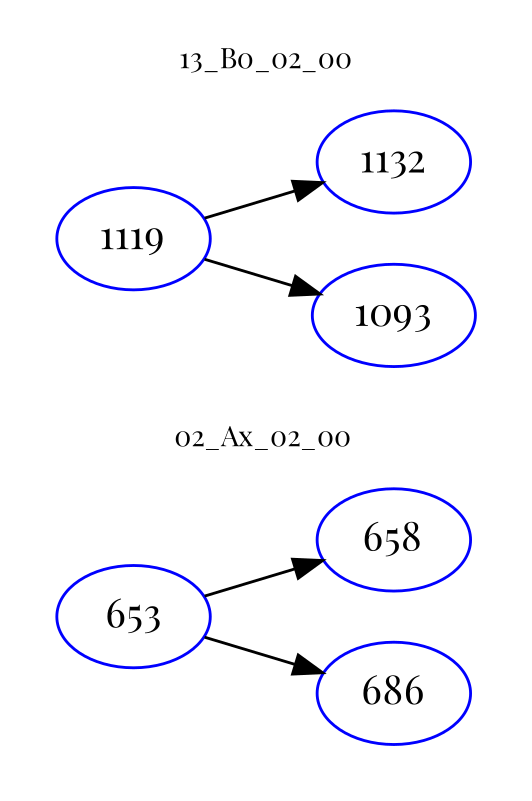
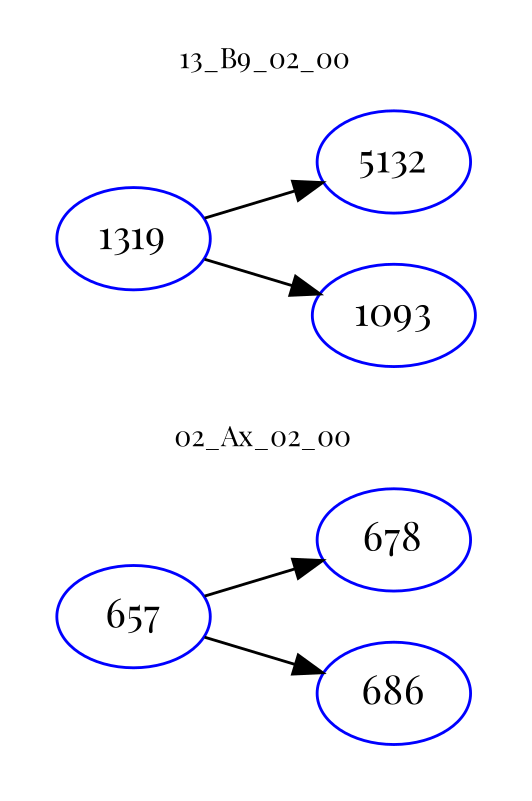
(266, 61) -> (266, 61)
(394, 162) -> (394, 162)
(134, 239) -> (134, 239)
(394, 540) -> (394, 540)
(134, 617) -> (134, 617)
